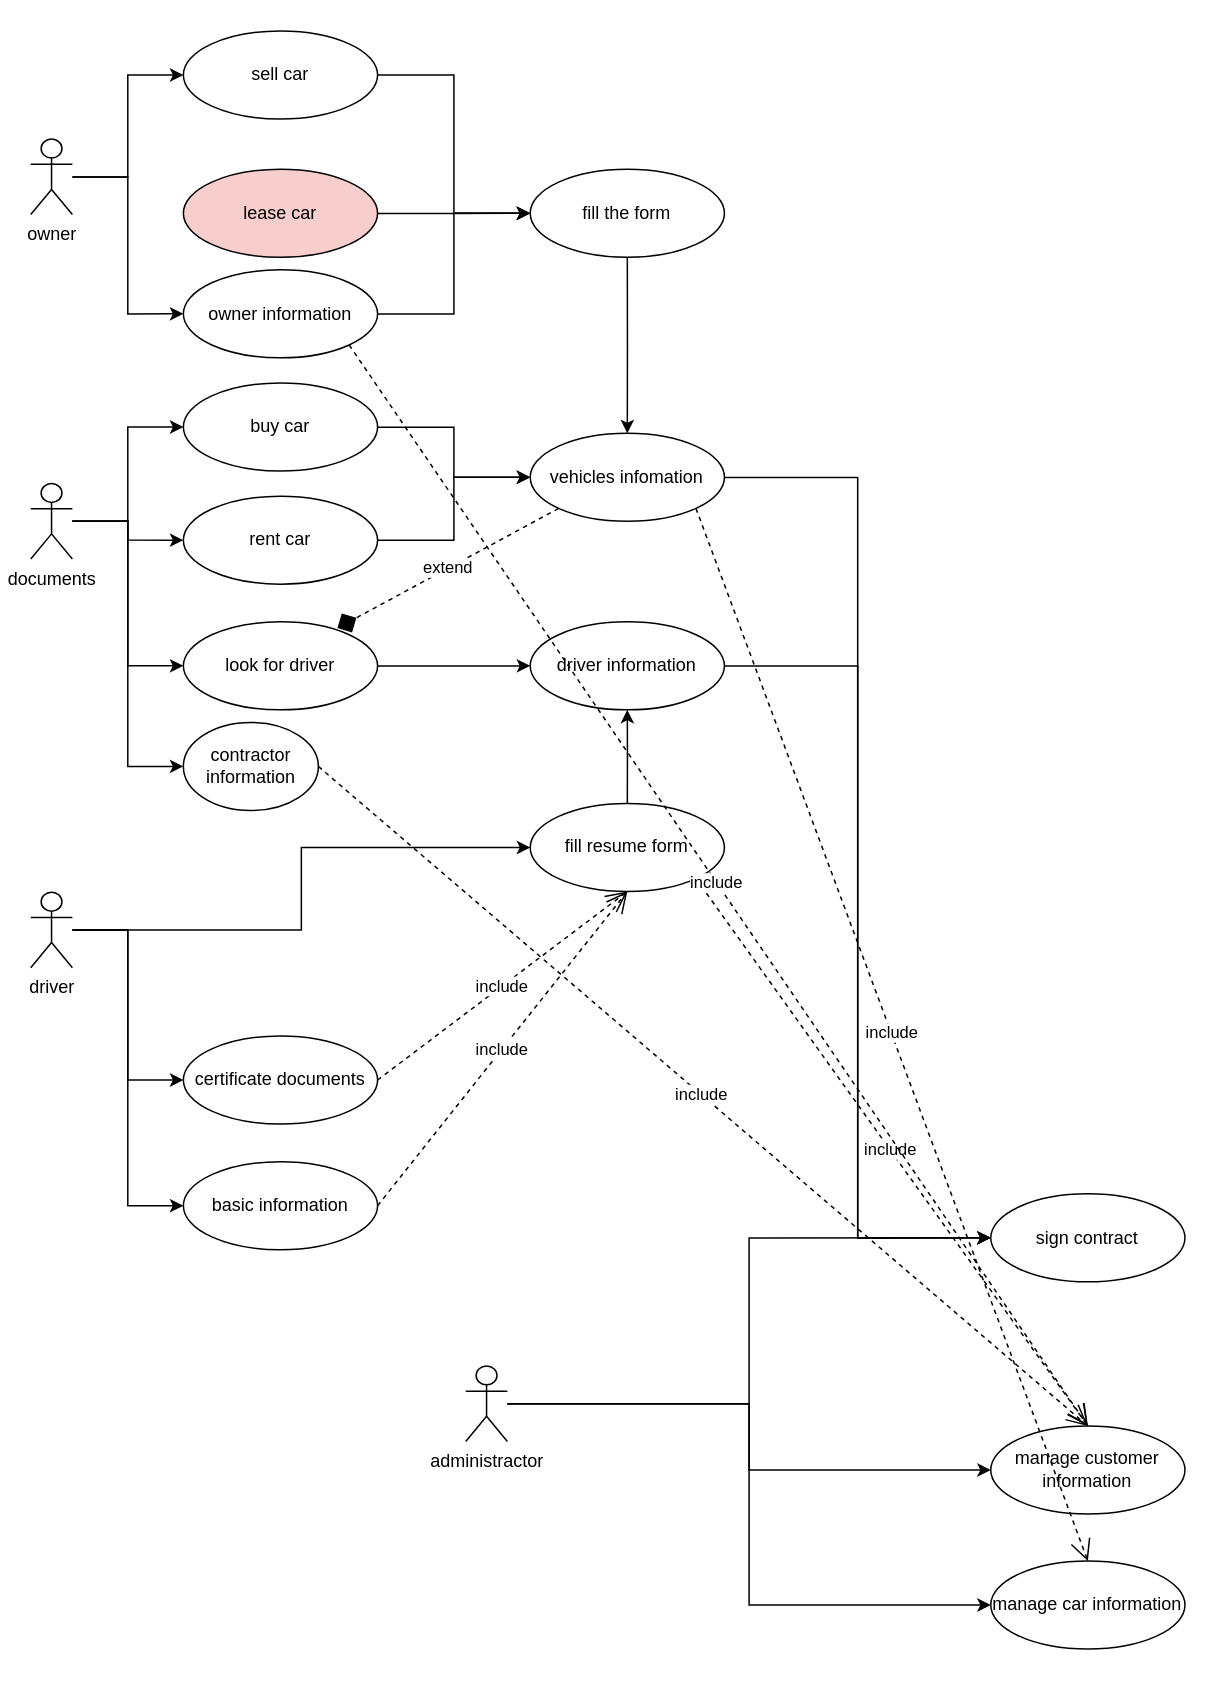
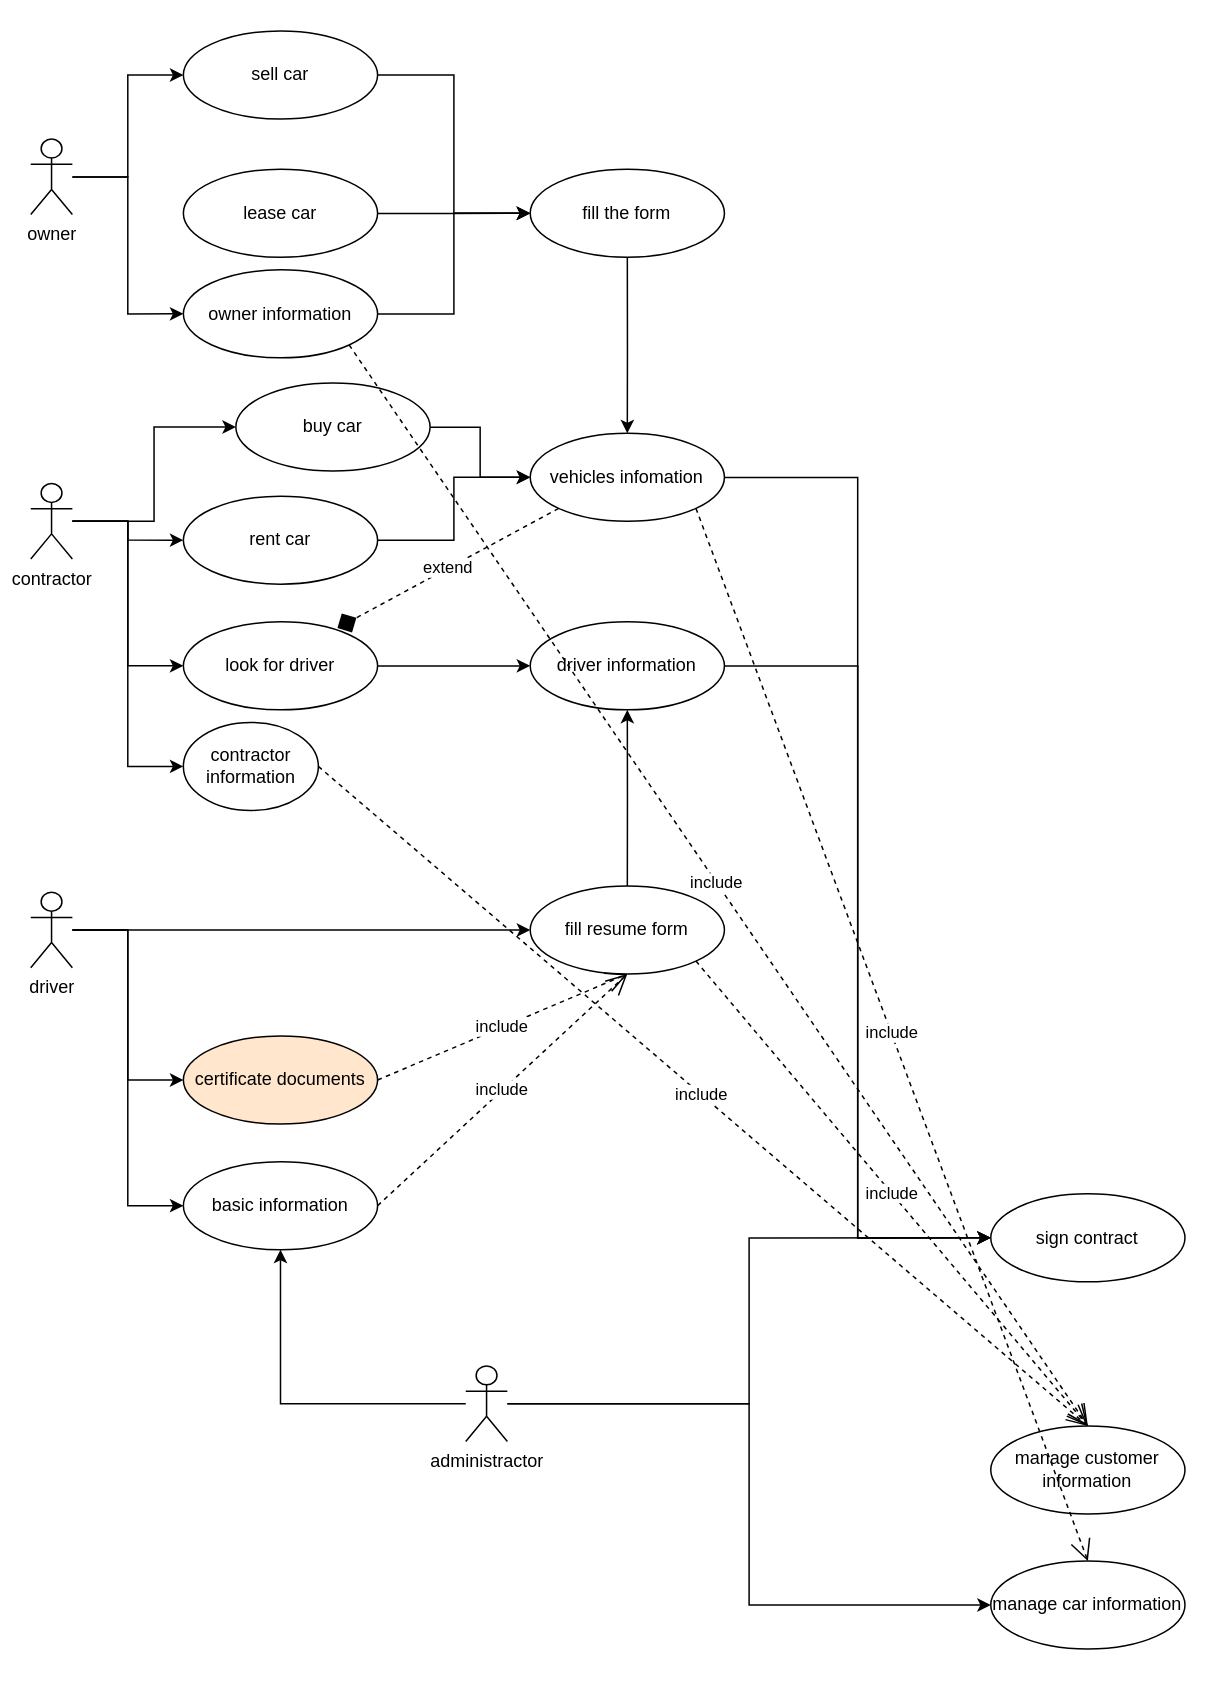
(280, 213) -> (280, 213)
(280, 427) -> (333, 427)
(53, 580) -> (53, 580)
(627, 847) -> (627, 930)
(280, 1080) -> (280, 1080)
(866, 1470) -> (302, 1404)
